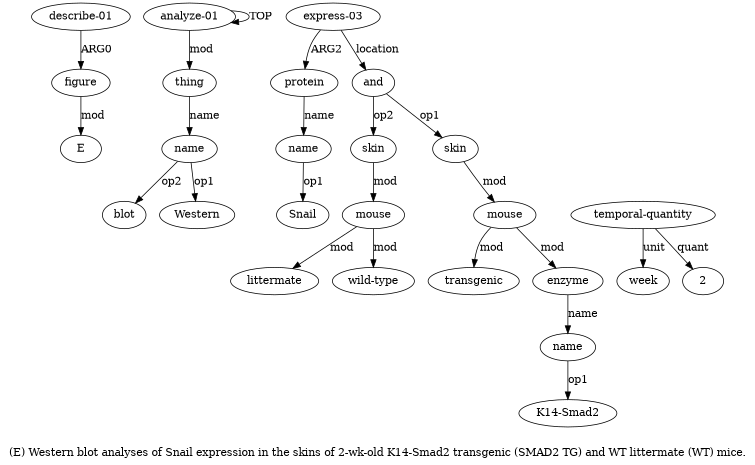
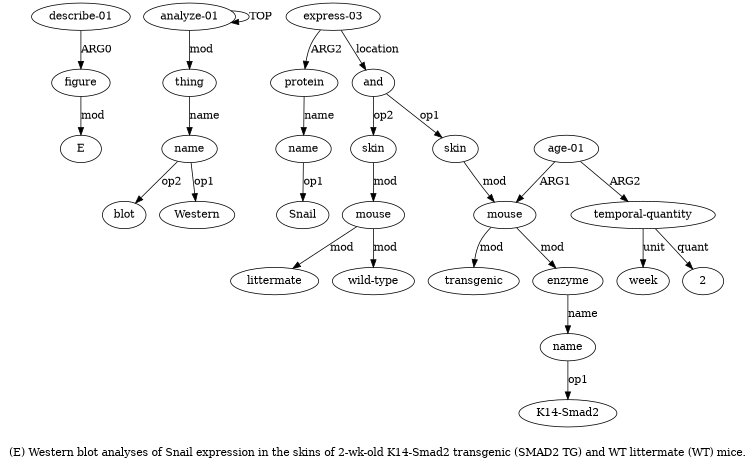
none -> (566, 149)
